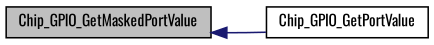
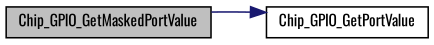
(246, 33) -> (231, 12)
